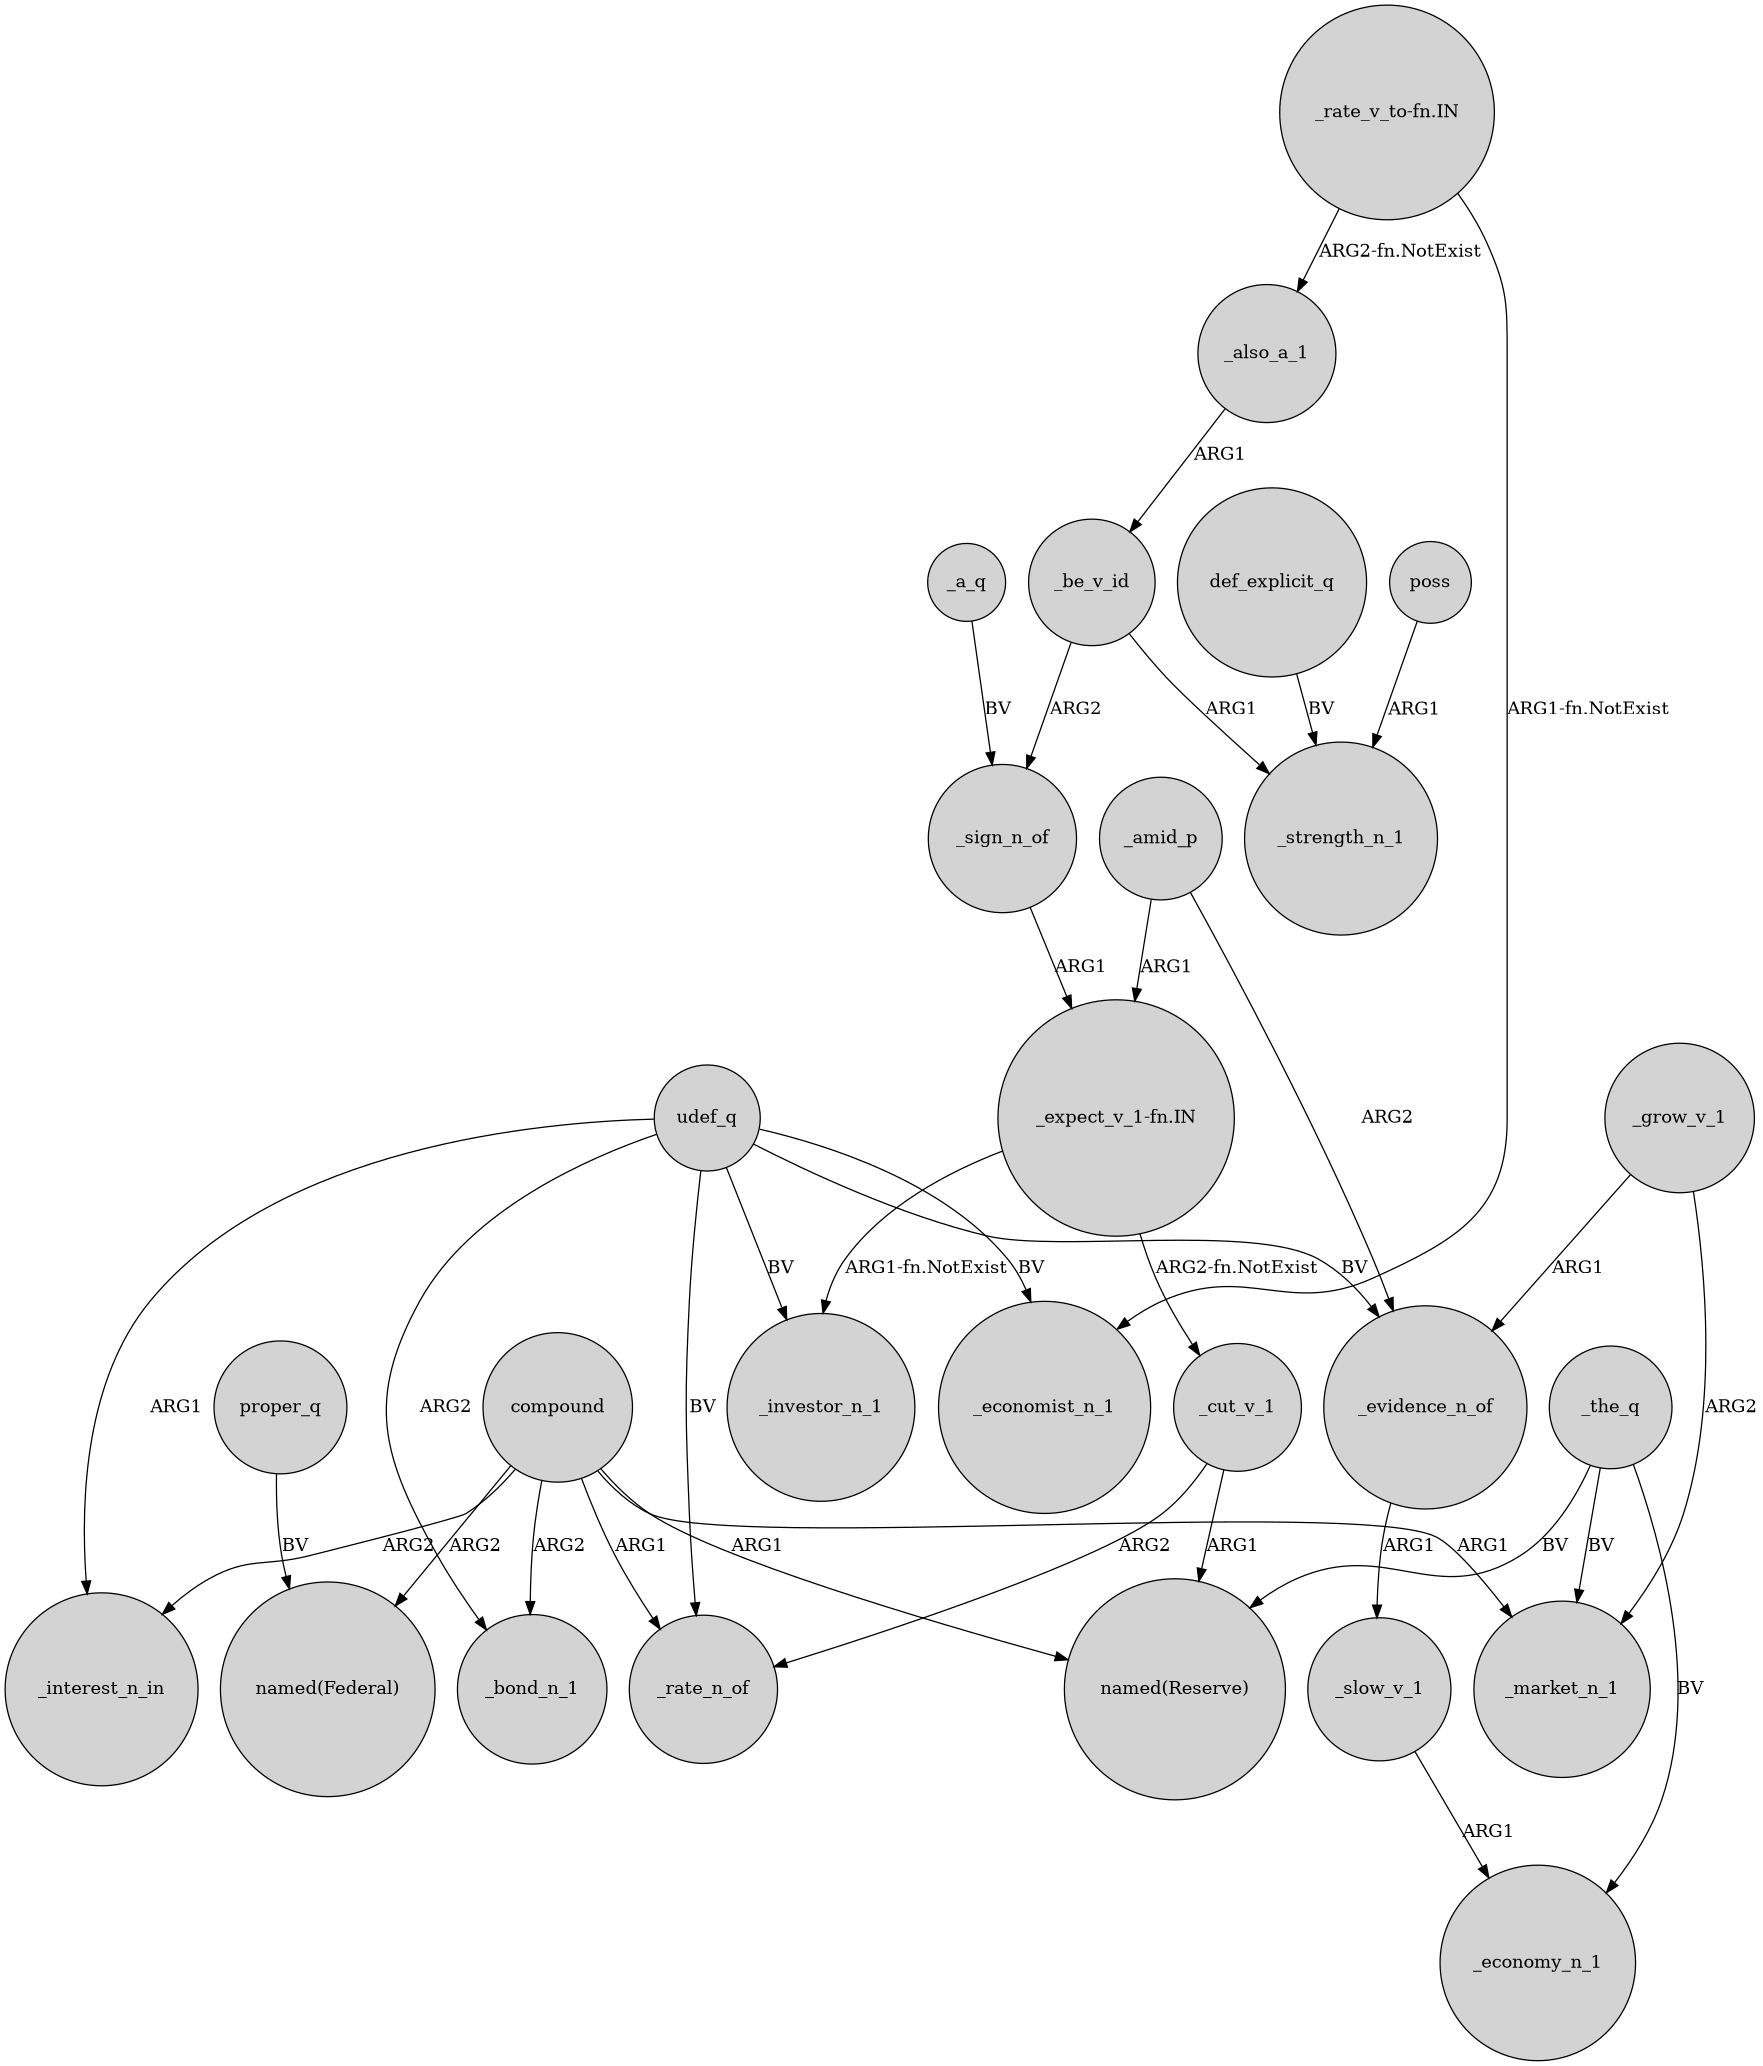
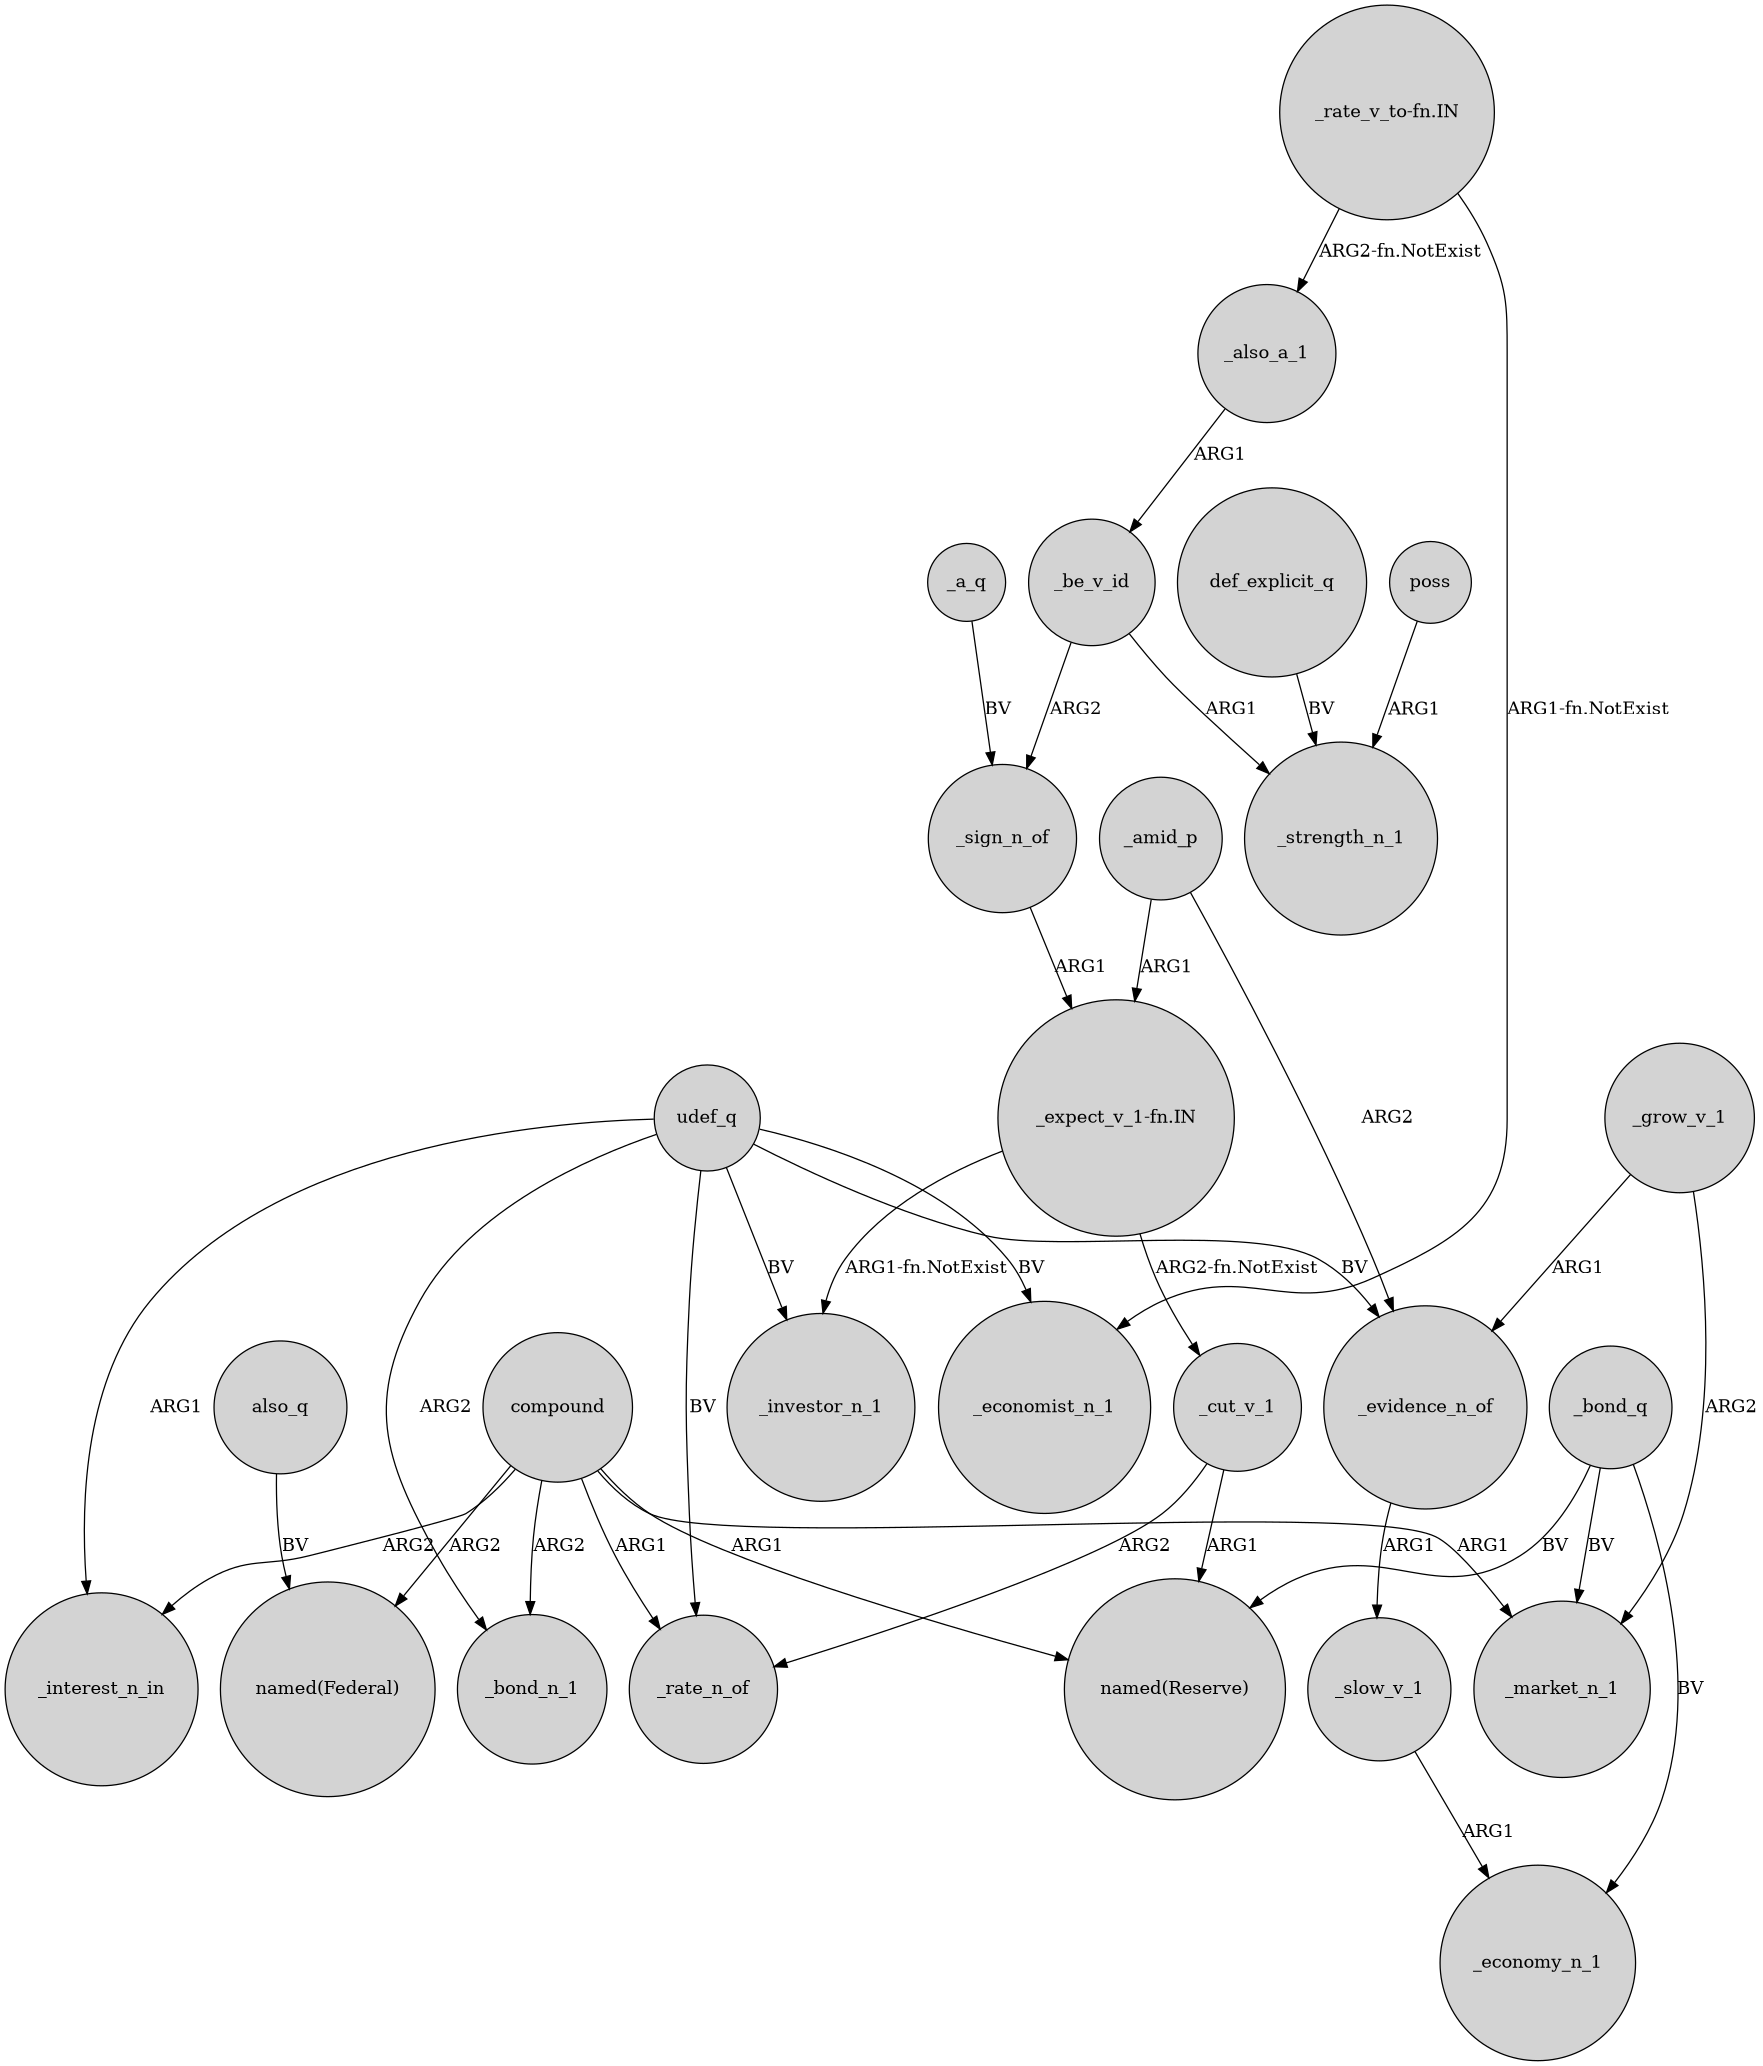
(280, 1407) -> (280, 1407)
(1611, 1407) -> (1611, 1407)
